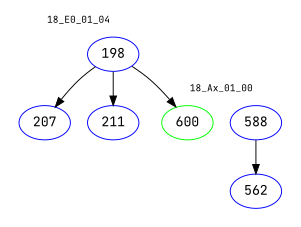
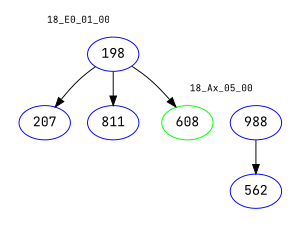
(79, 20) -> (79, 20)
(222, 89) -> (222, 89)
(113, 123) -> (113, 123)
(187, 123) -> (187, 123)
(256, 123) -> (256, 123)
